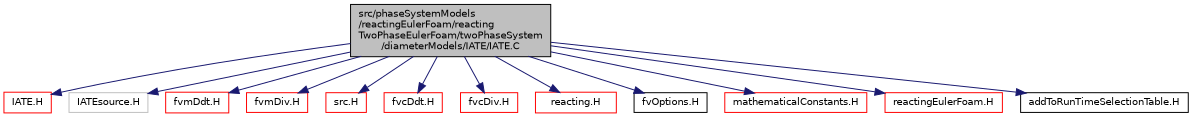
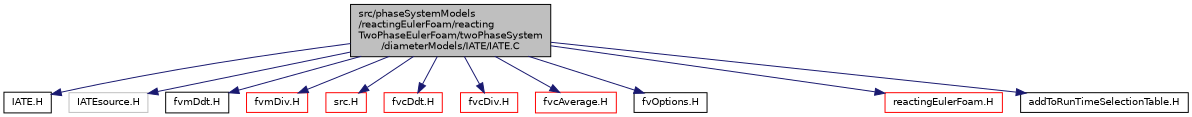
(28, 103) -> (28, 103)
(197, 103) -> (197, 103)
(576, 103) -> (576, 103)
(796, 103) -> none
